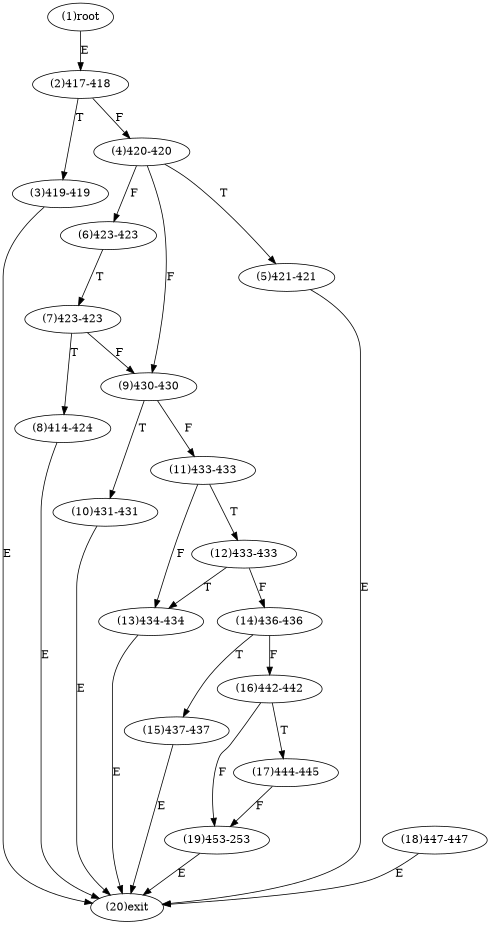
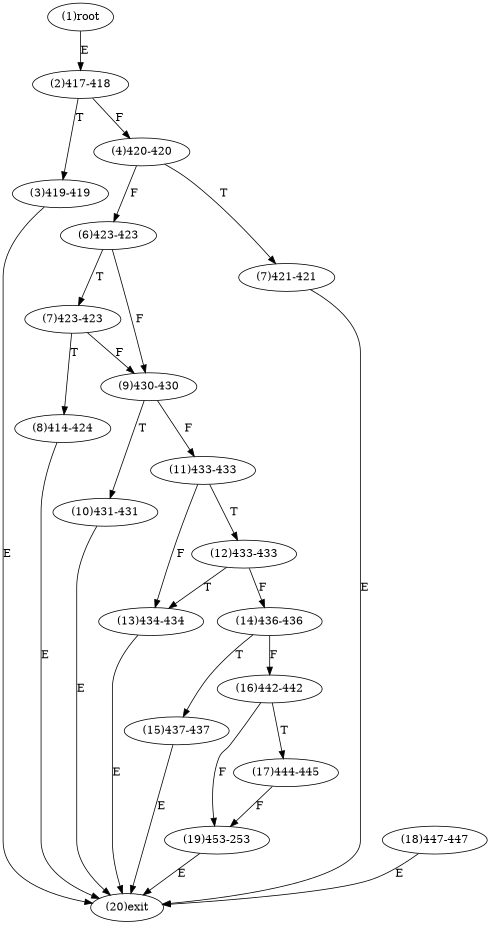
(166, 265) -> (128, 307)
(287, 277) -> (287, 277)
